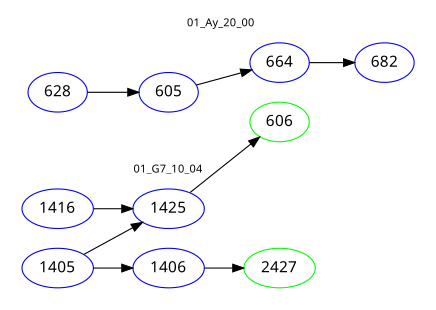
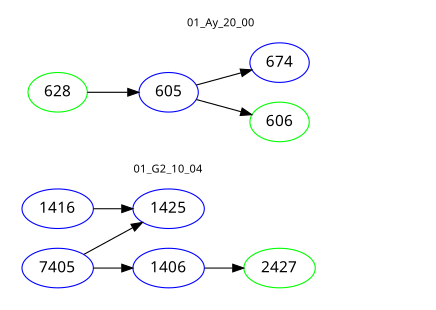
(280, 63) -> (280, 63)
(385, 63) -> none
(58, 92) -> (58, 92)
(221, 168) -> (219, 106)
(169, 170) -> (169, 170)
(58, 268) -> (58, 268)
